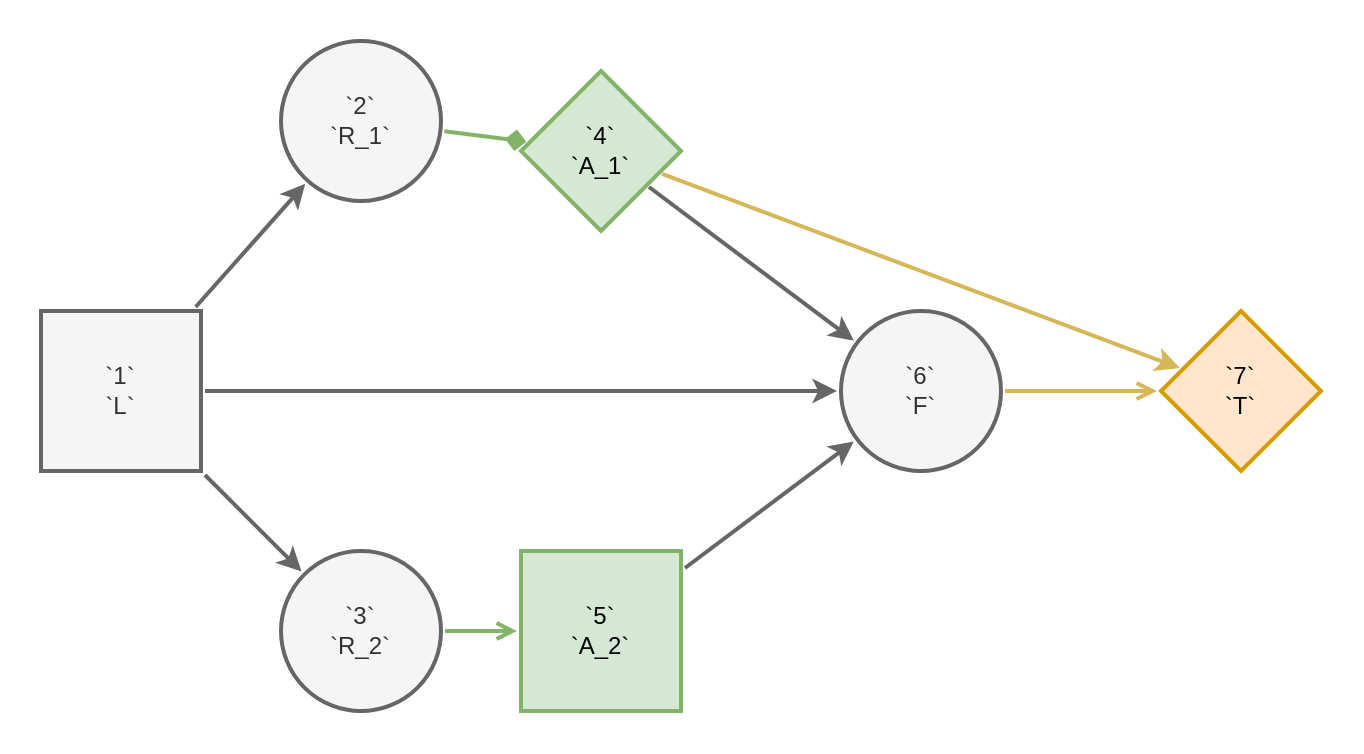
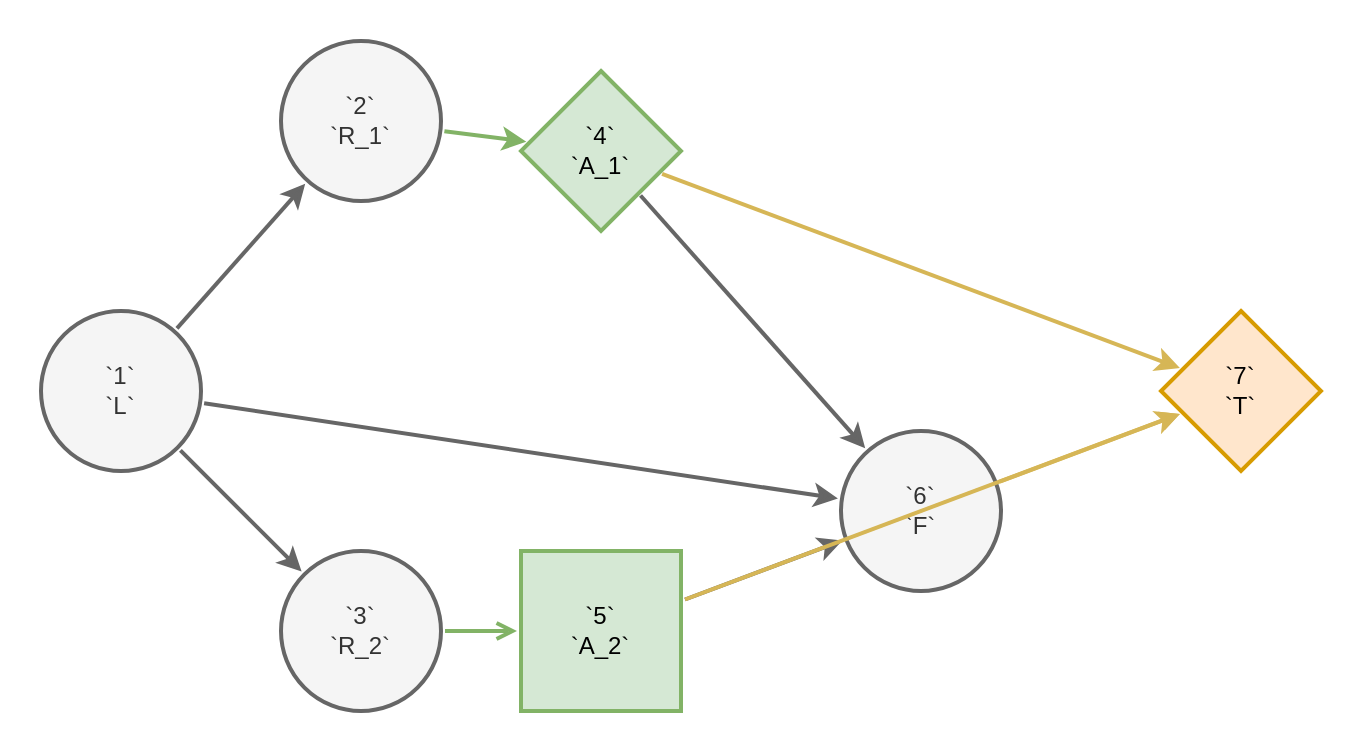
(506, 139) -> (506, 139)
(121, 391) -> (121, 391)
(921, 391) -> (921, 511)
none -> (913, 514)
